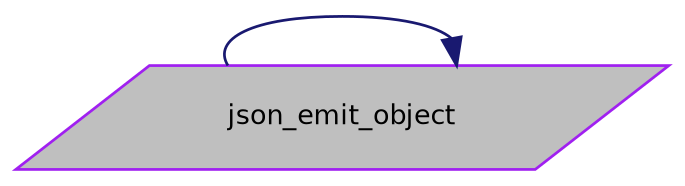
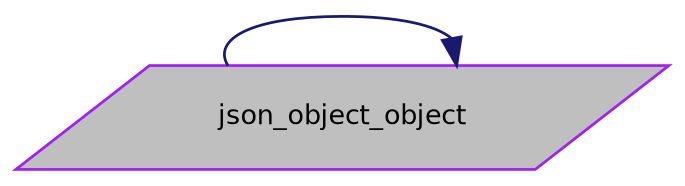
(342, 118) -> (342, 118)
